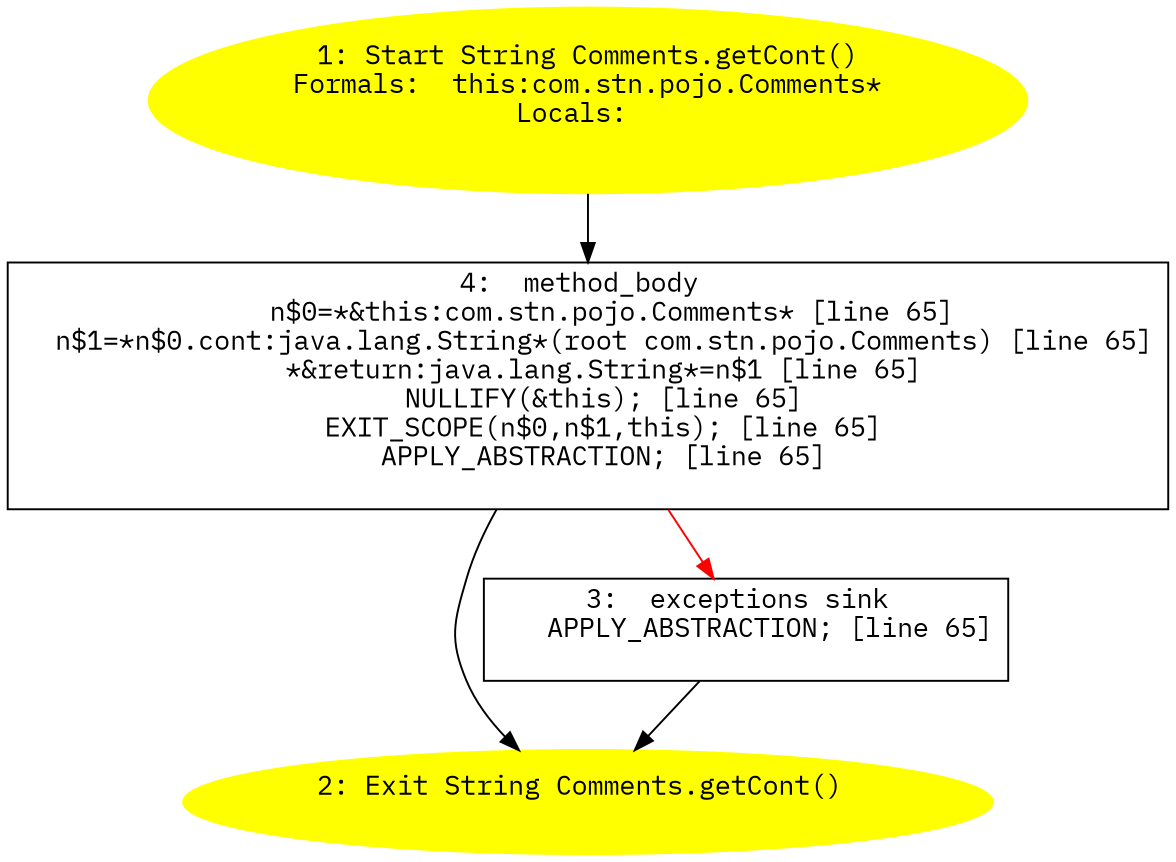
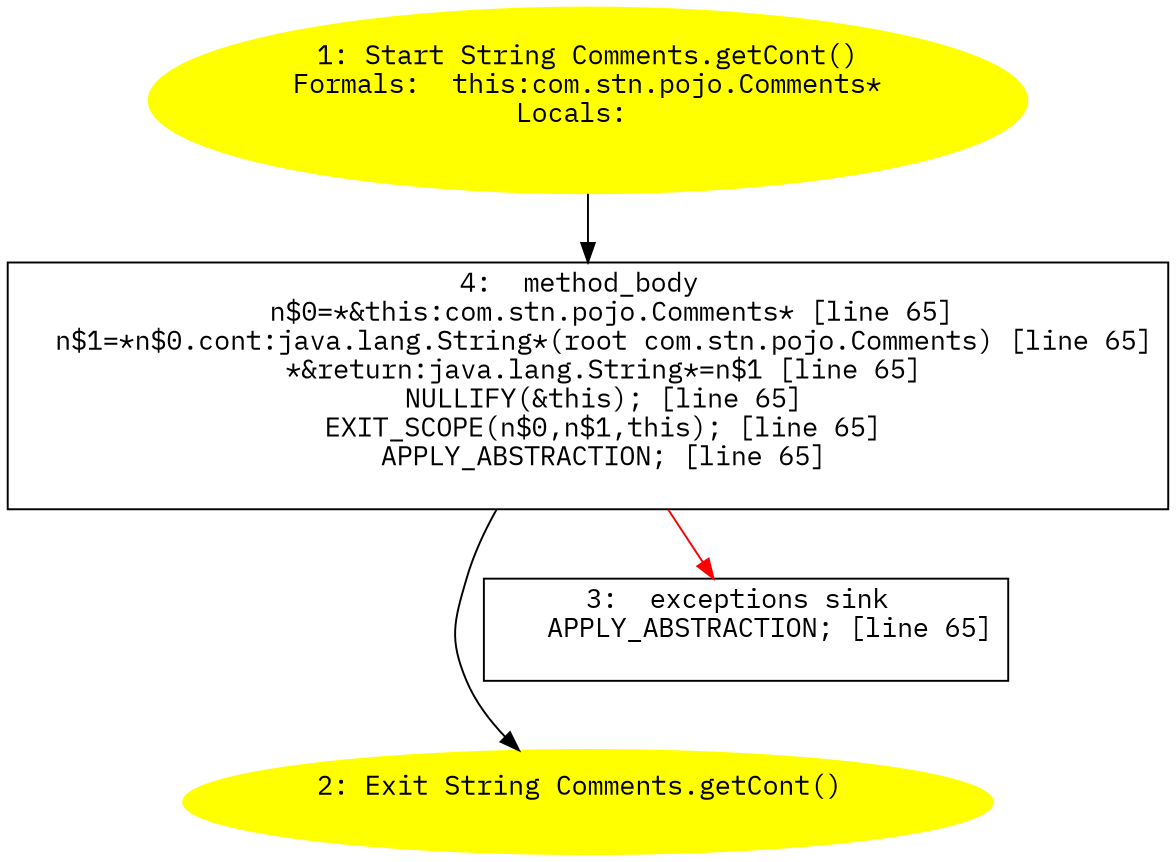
(674, 709) -> none
